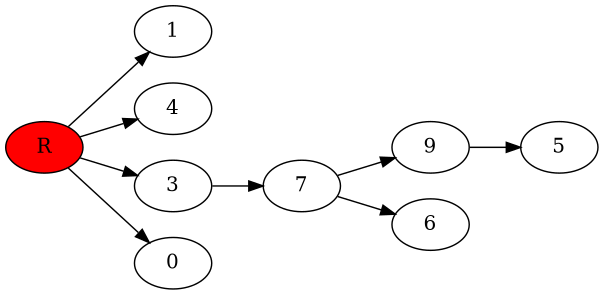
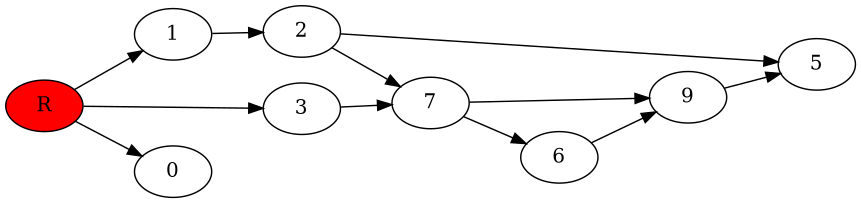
none -> (302, 31)
(173, 109) -> none
none -> (617, 130)
